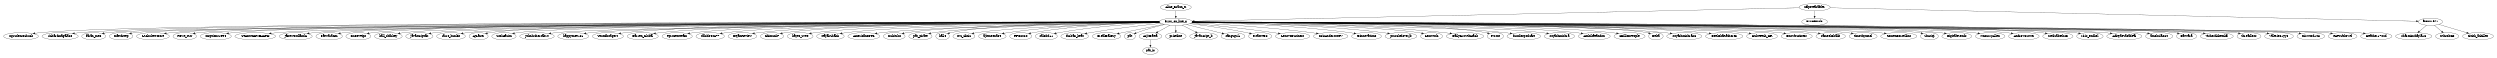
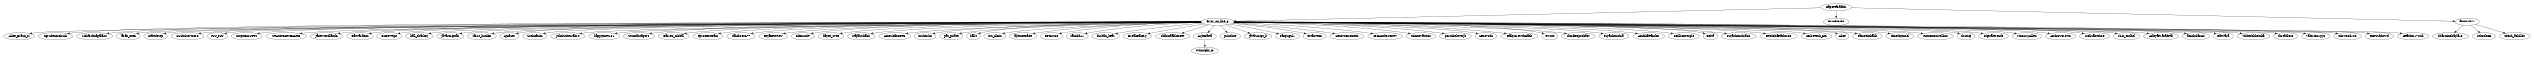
(1176, 14) -> (616, 25)
(185, 36) -> (217, 36)
(1130, 36) -> (1173, 36)
(1797, 36) -> (1842, 36)
(1150, 51) -> (1205, 51)
